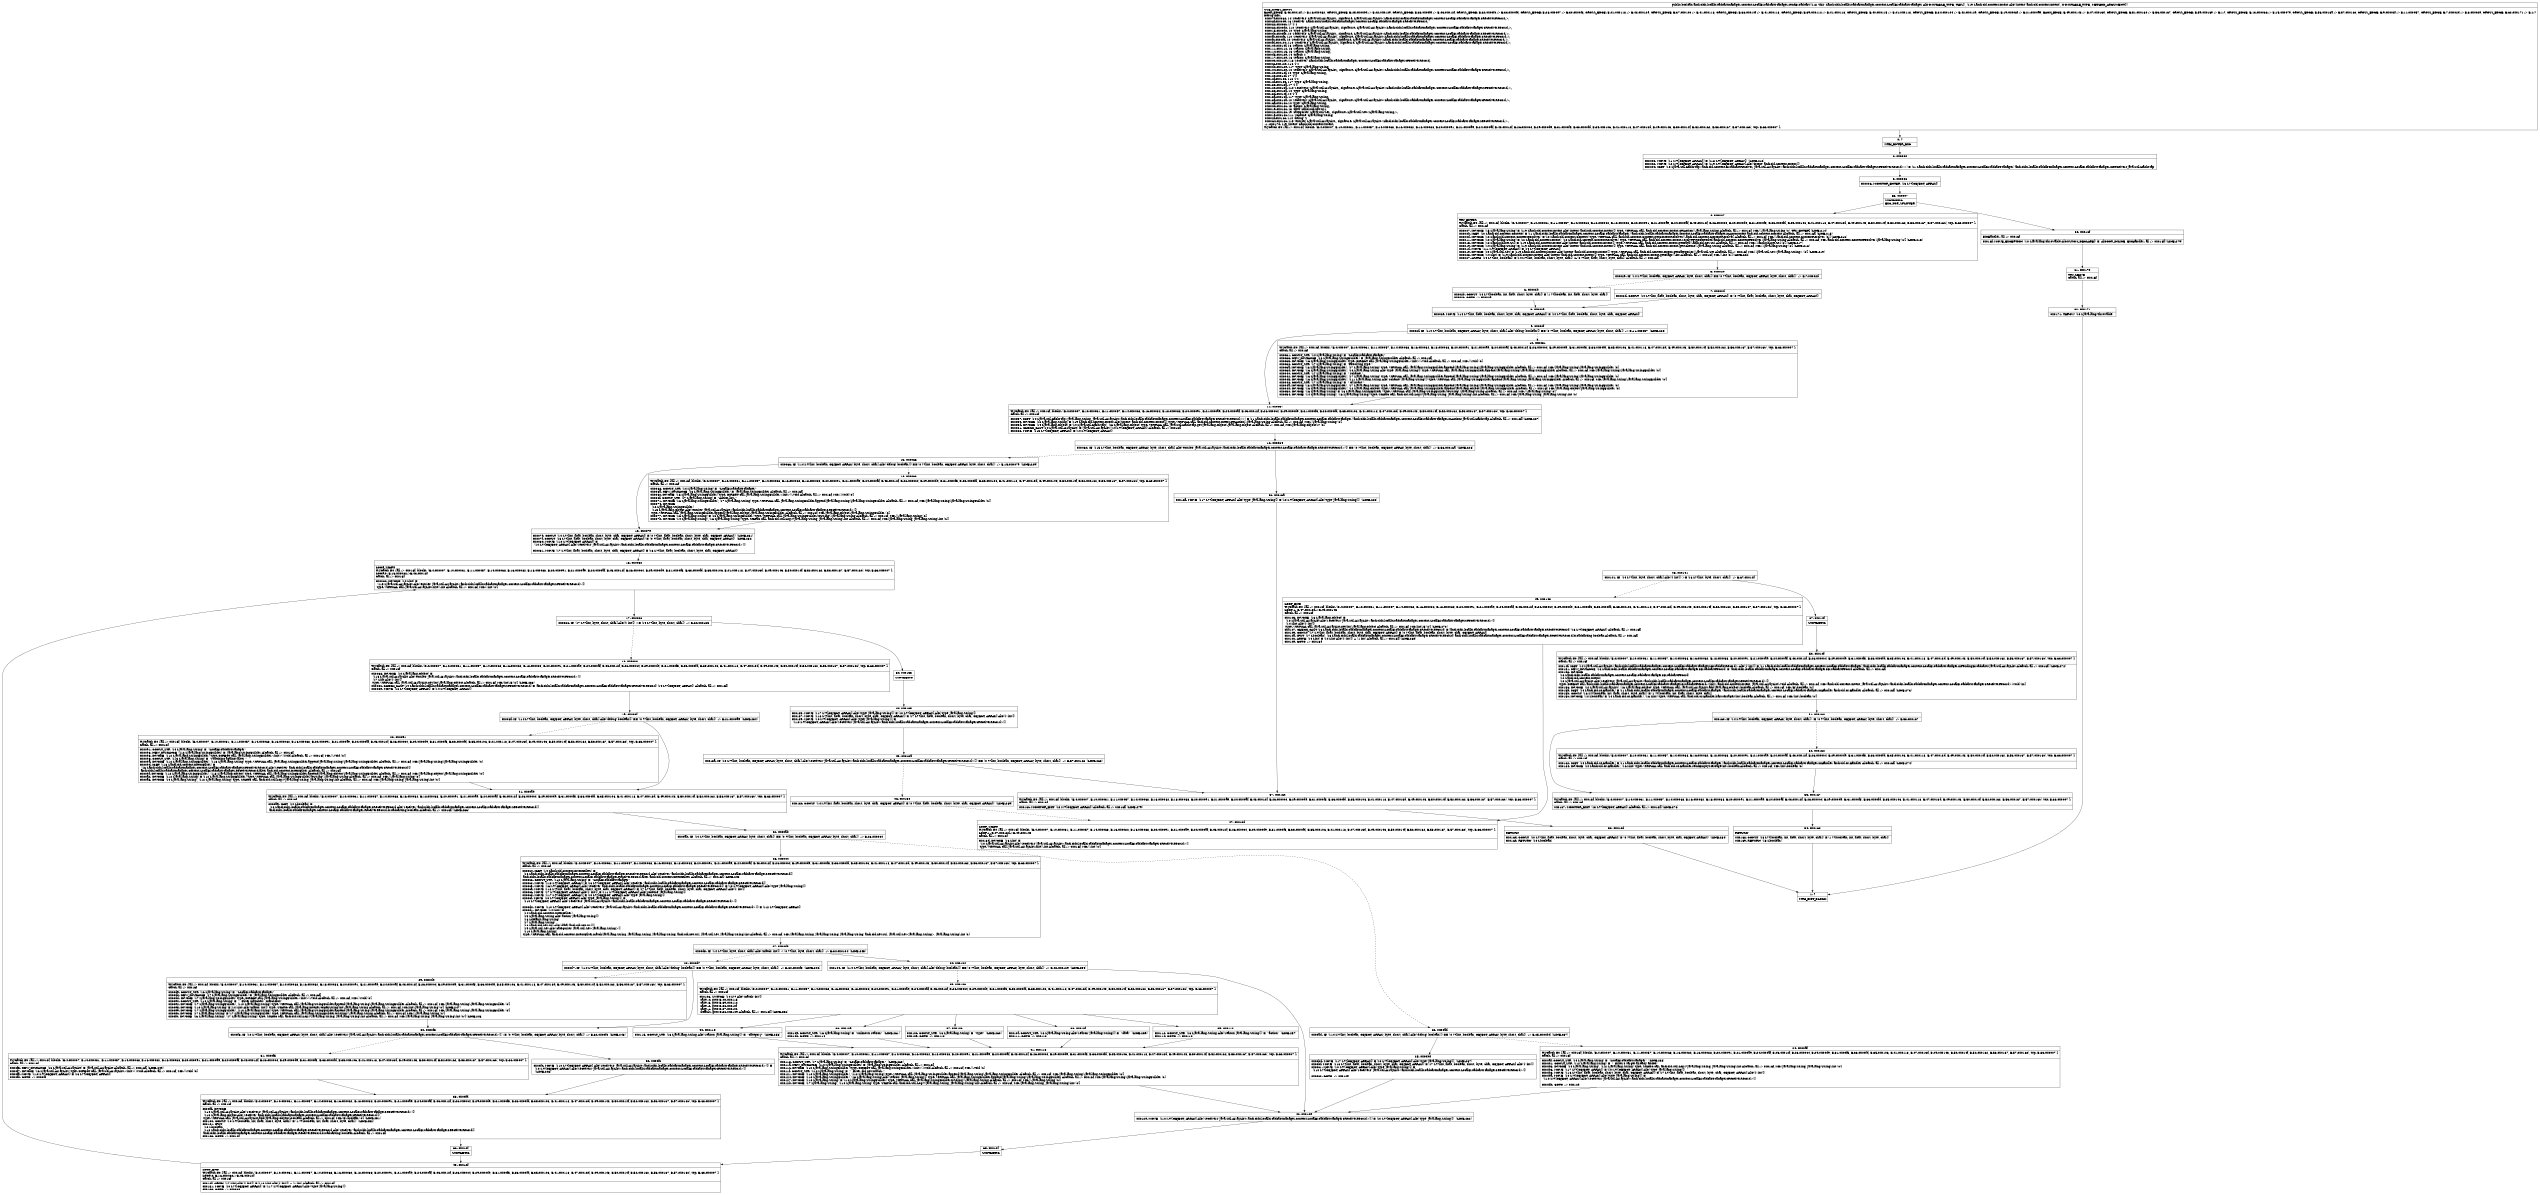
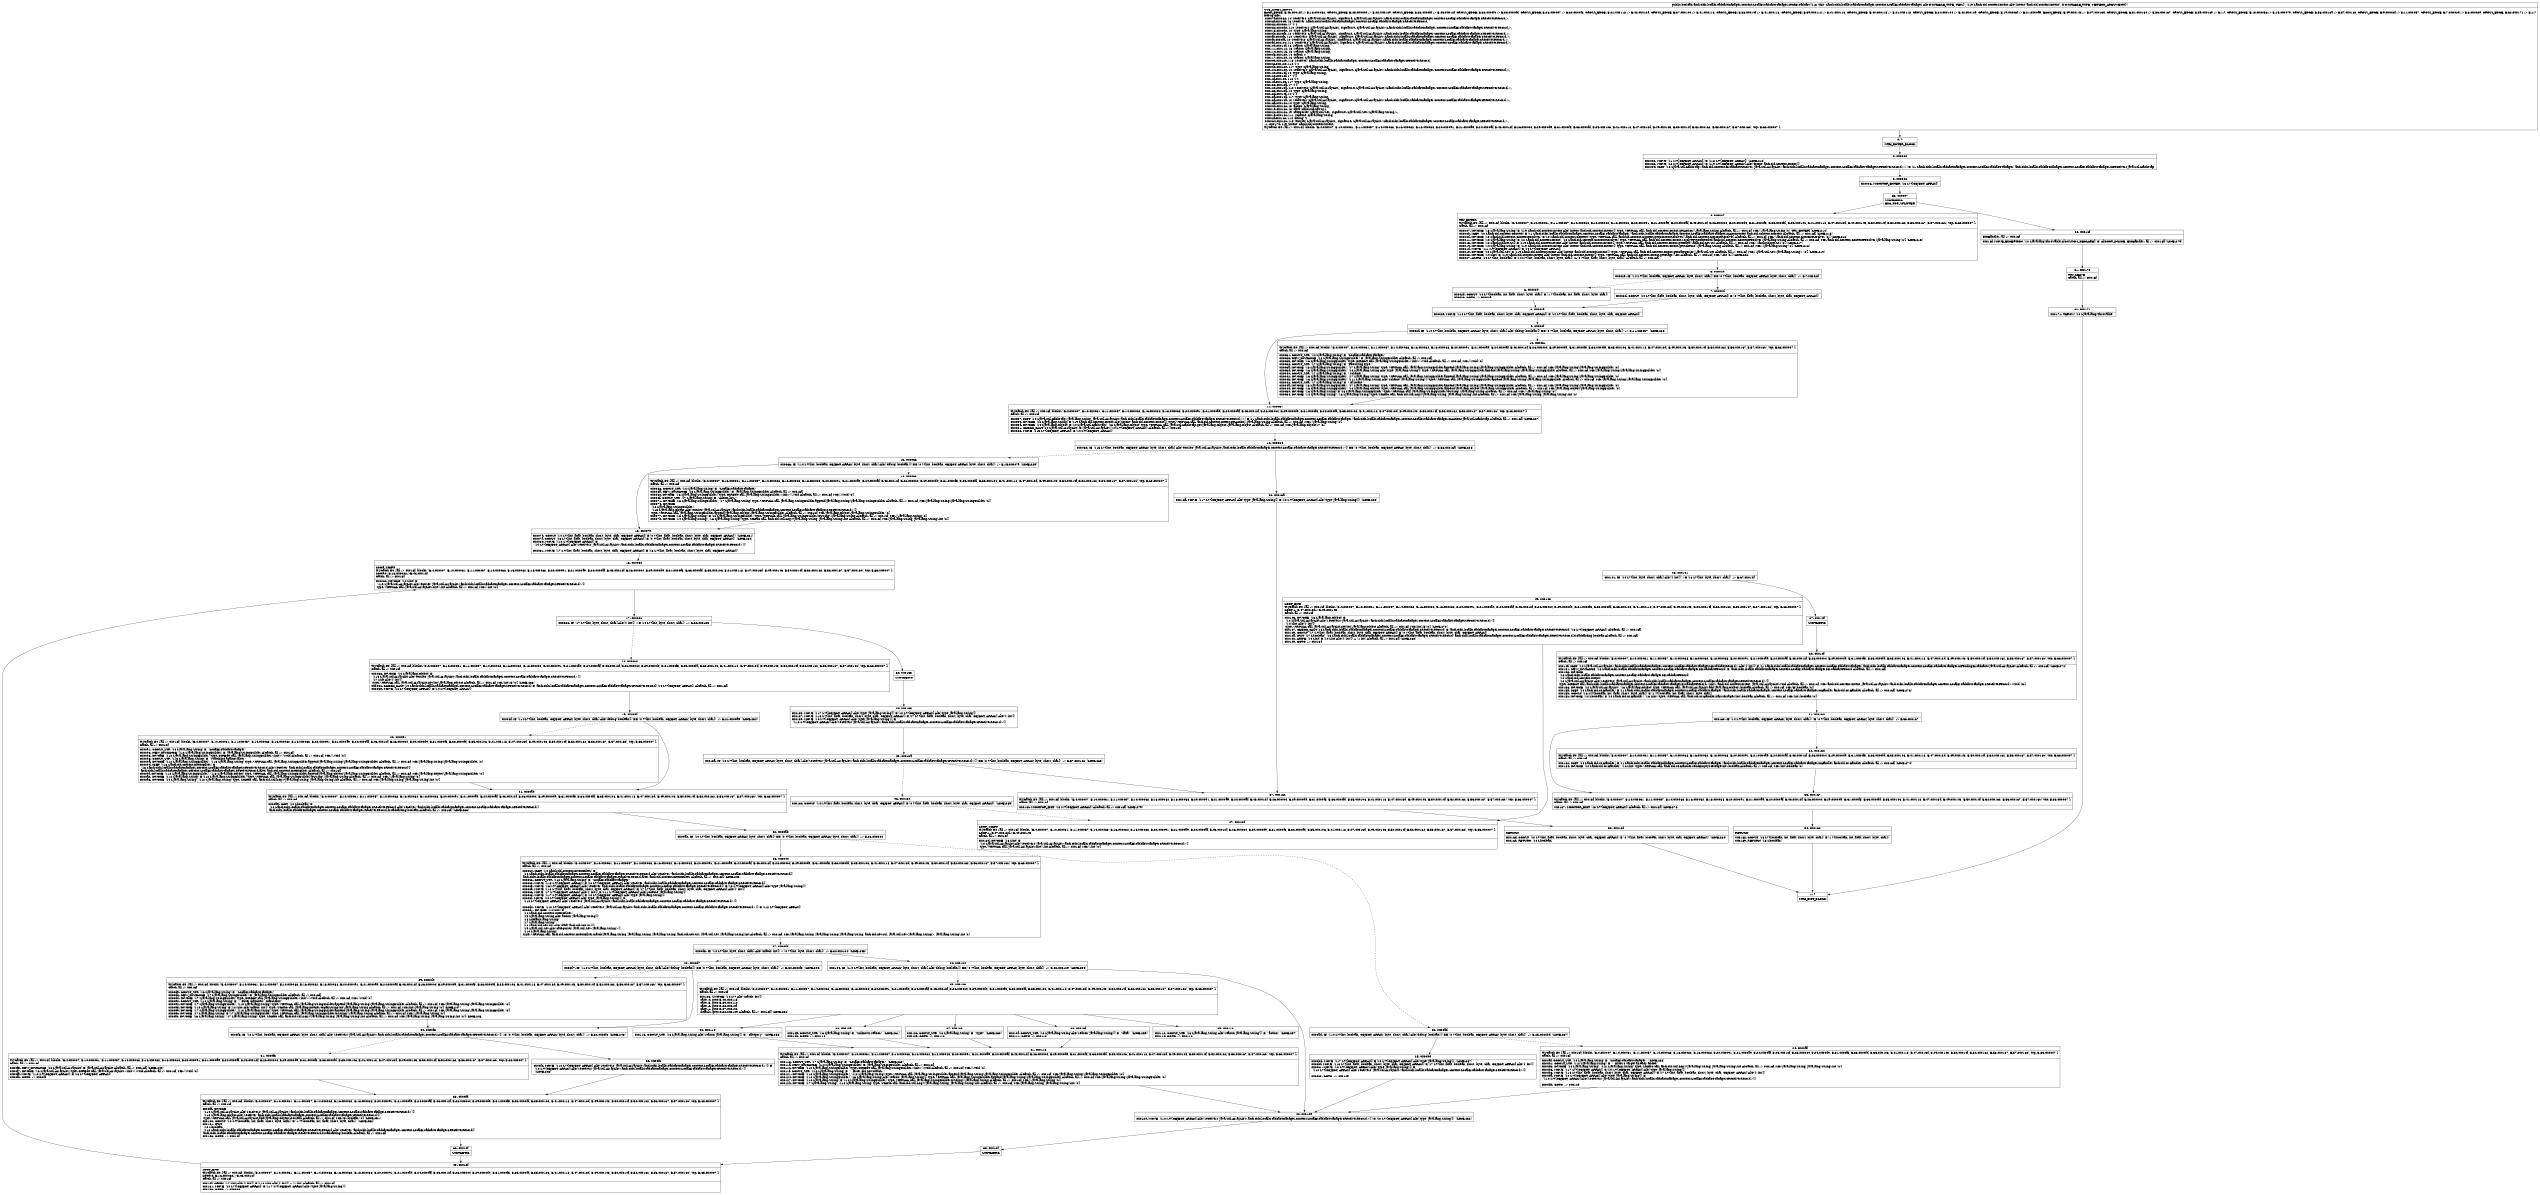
(1898, 144) -> (1900, 144)
none -> (1718, 283)
none -> (1537, 319)
(1641, 588) -> none
(1169, 1043) -> none
